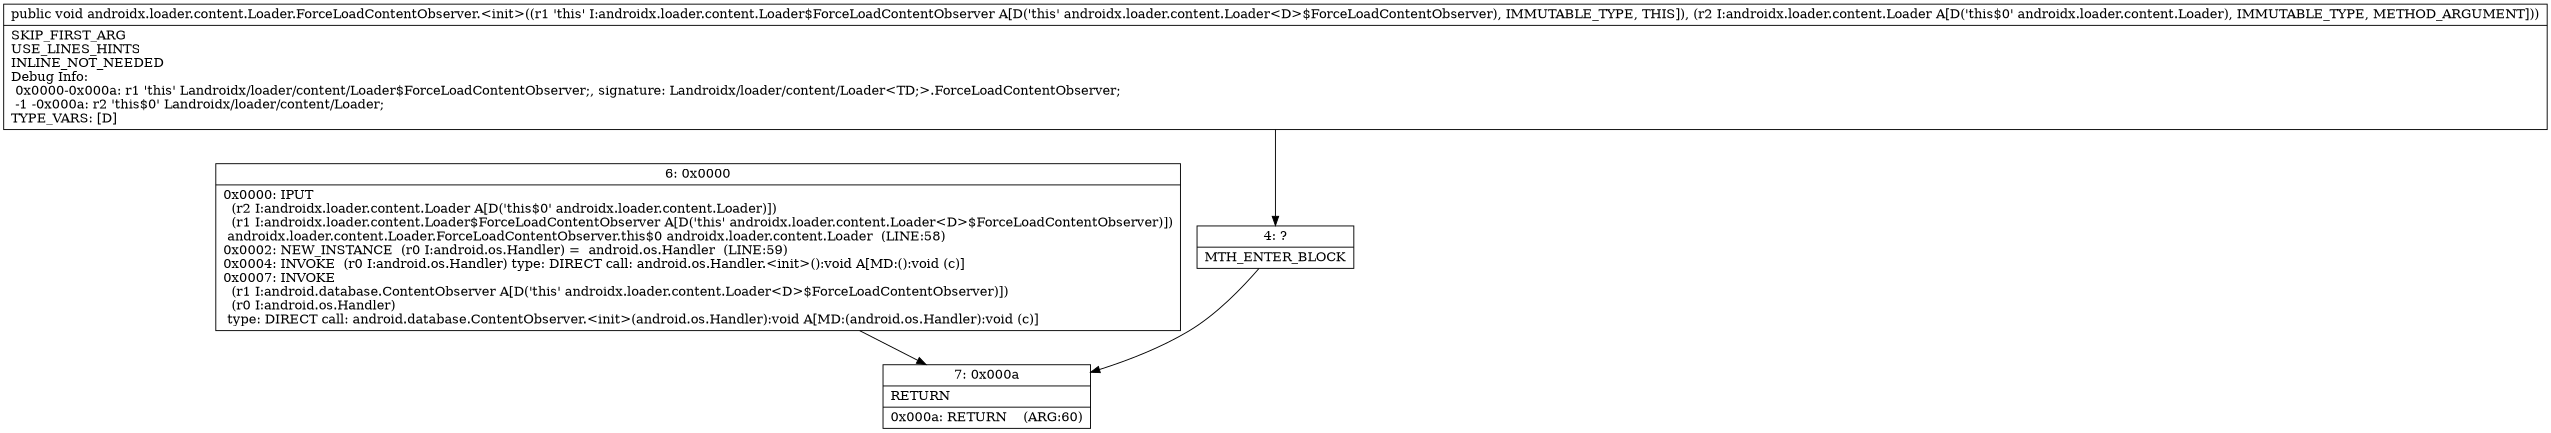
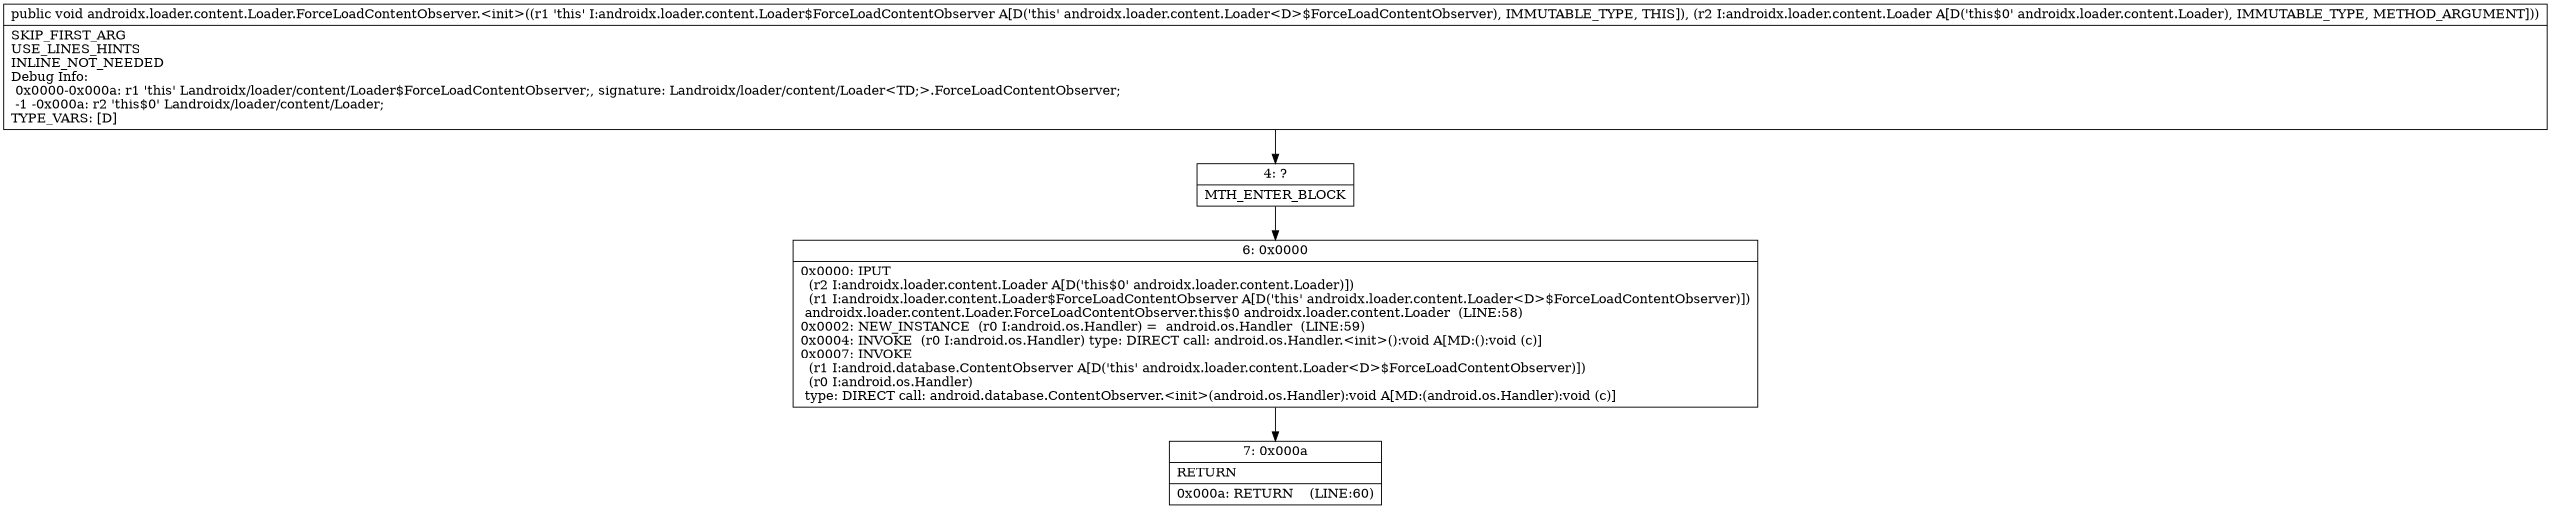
(1187, 332) -> (1275, 218)
(987, 417) -> (1275, 494)
